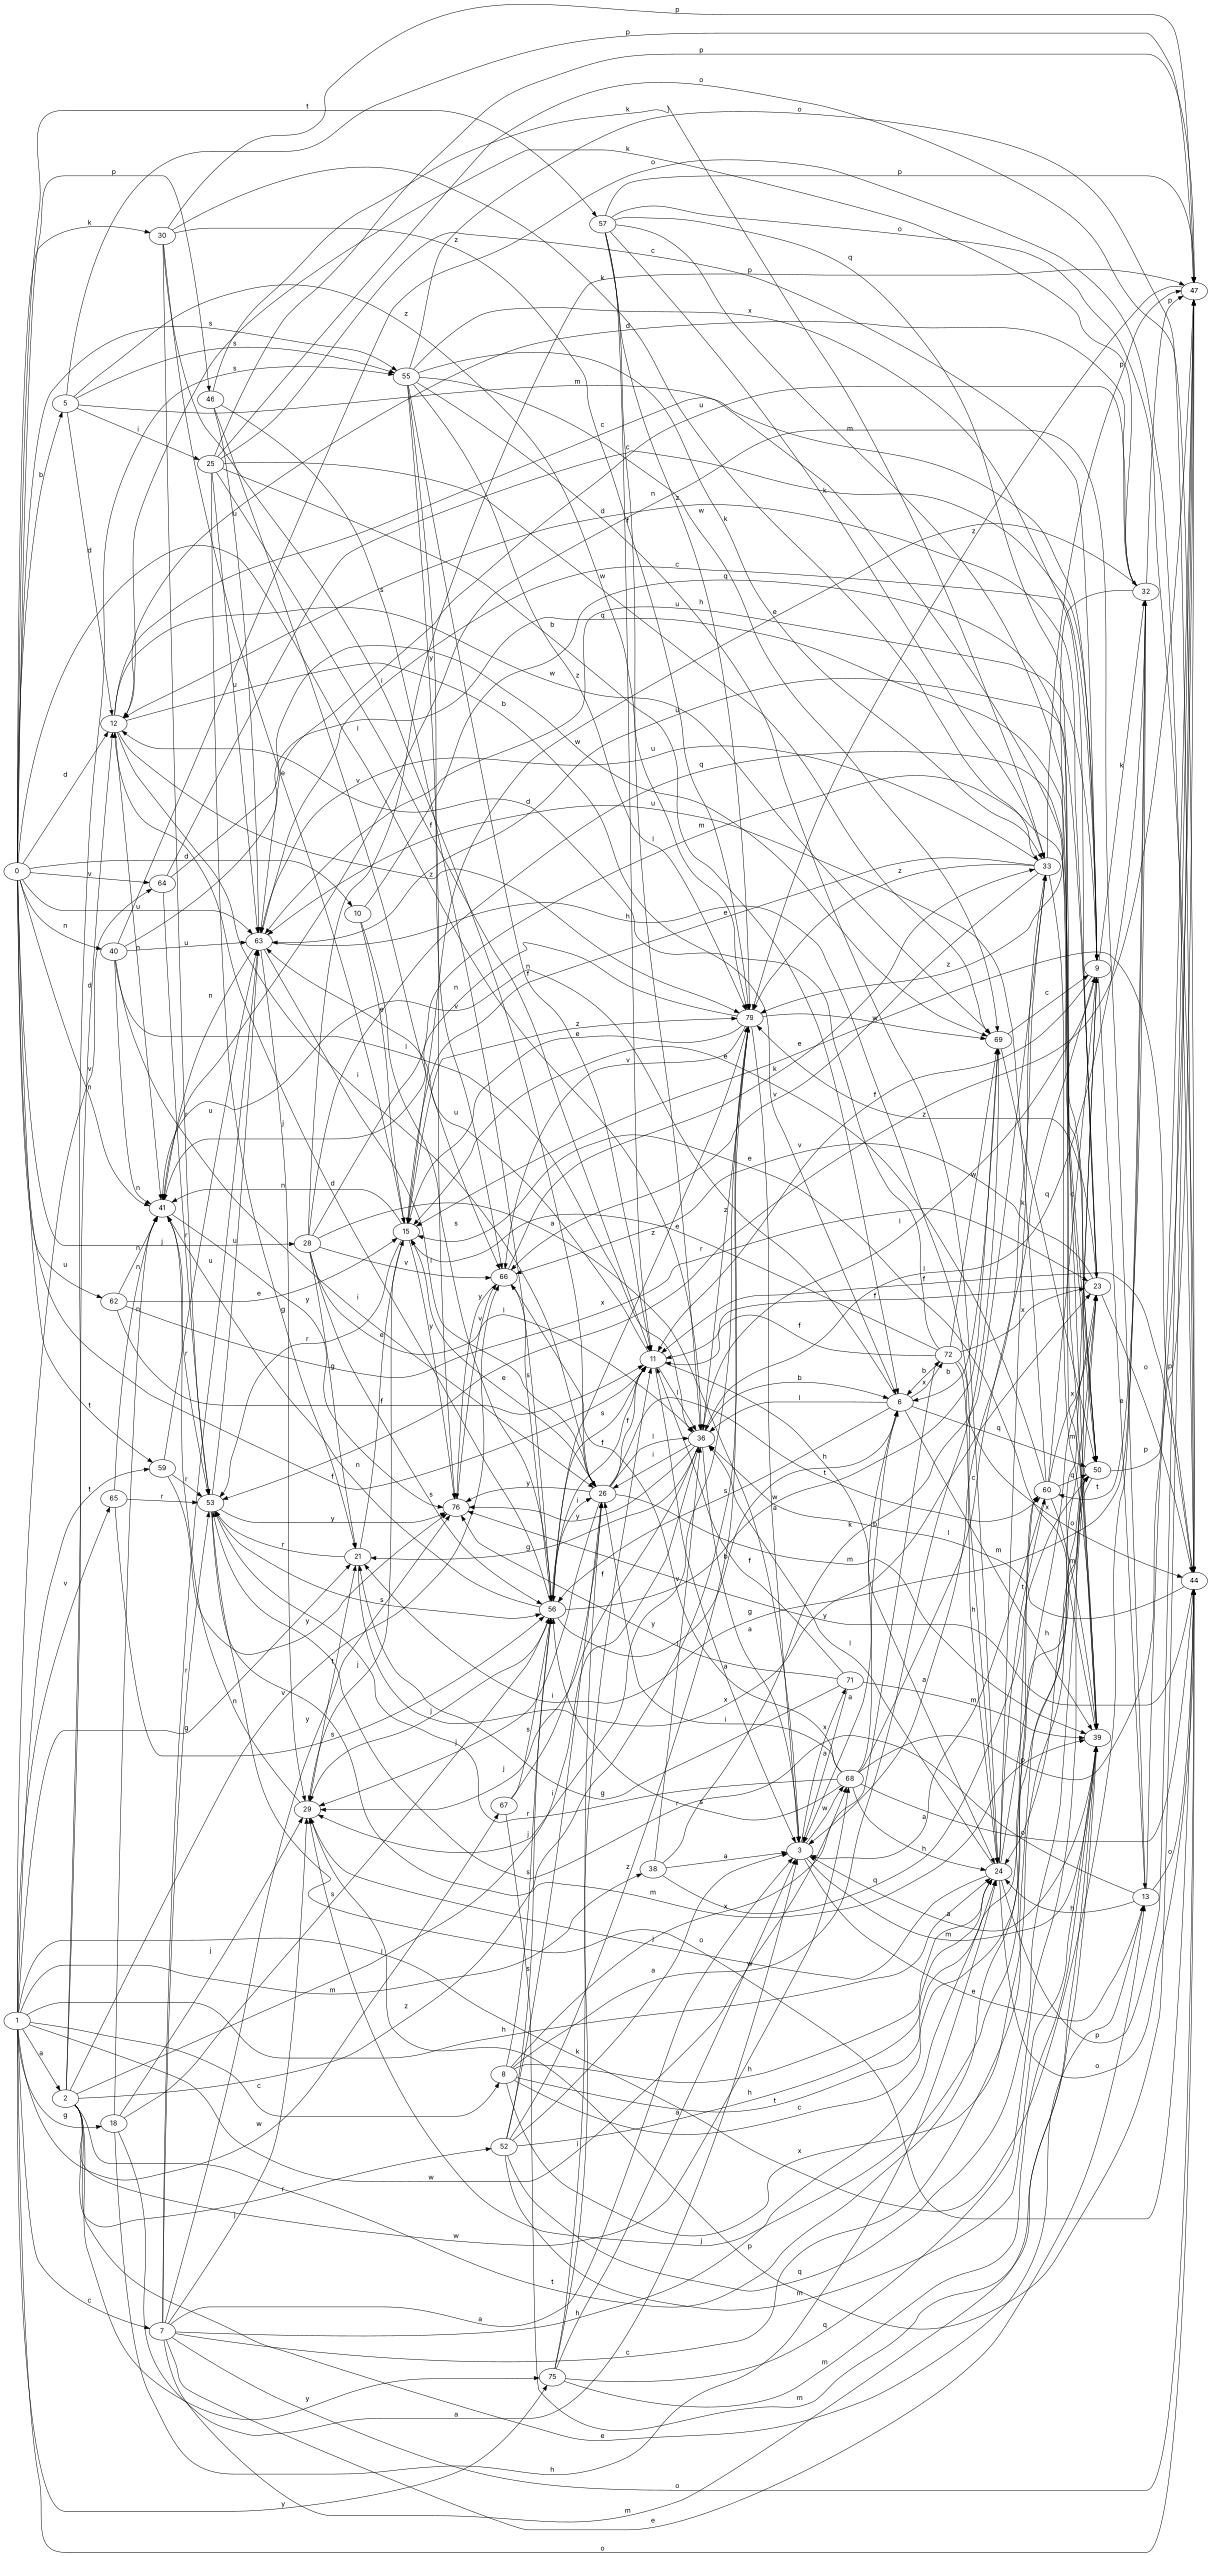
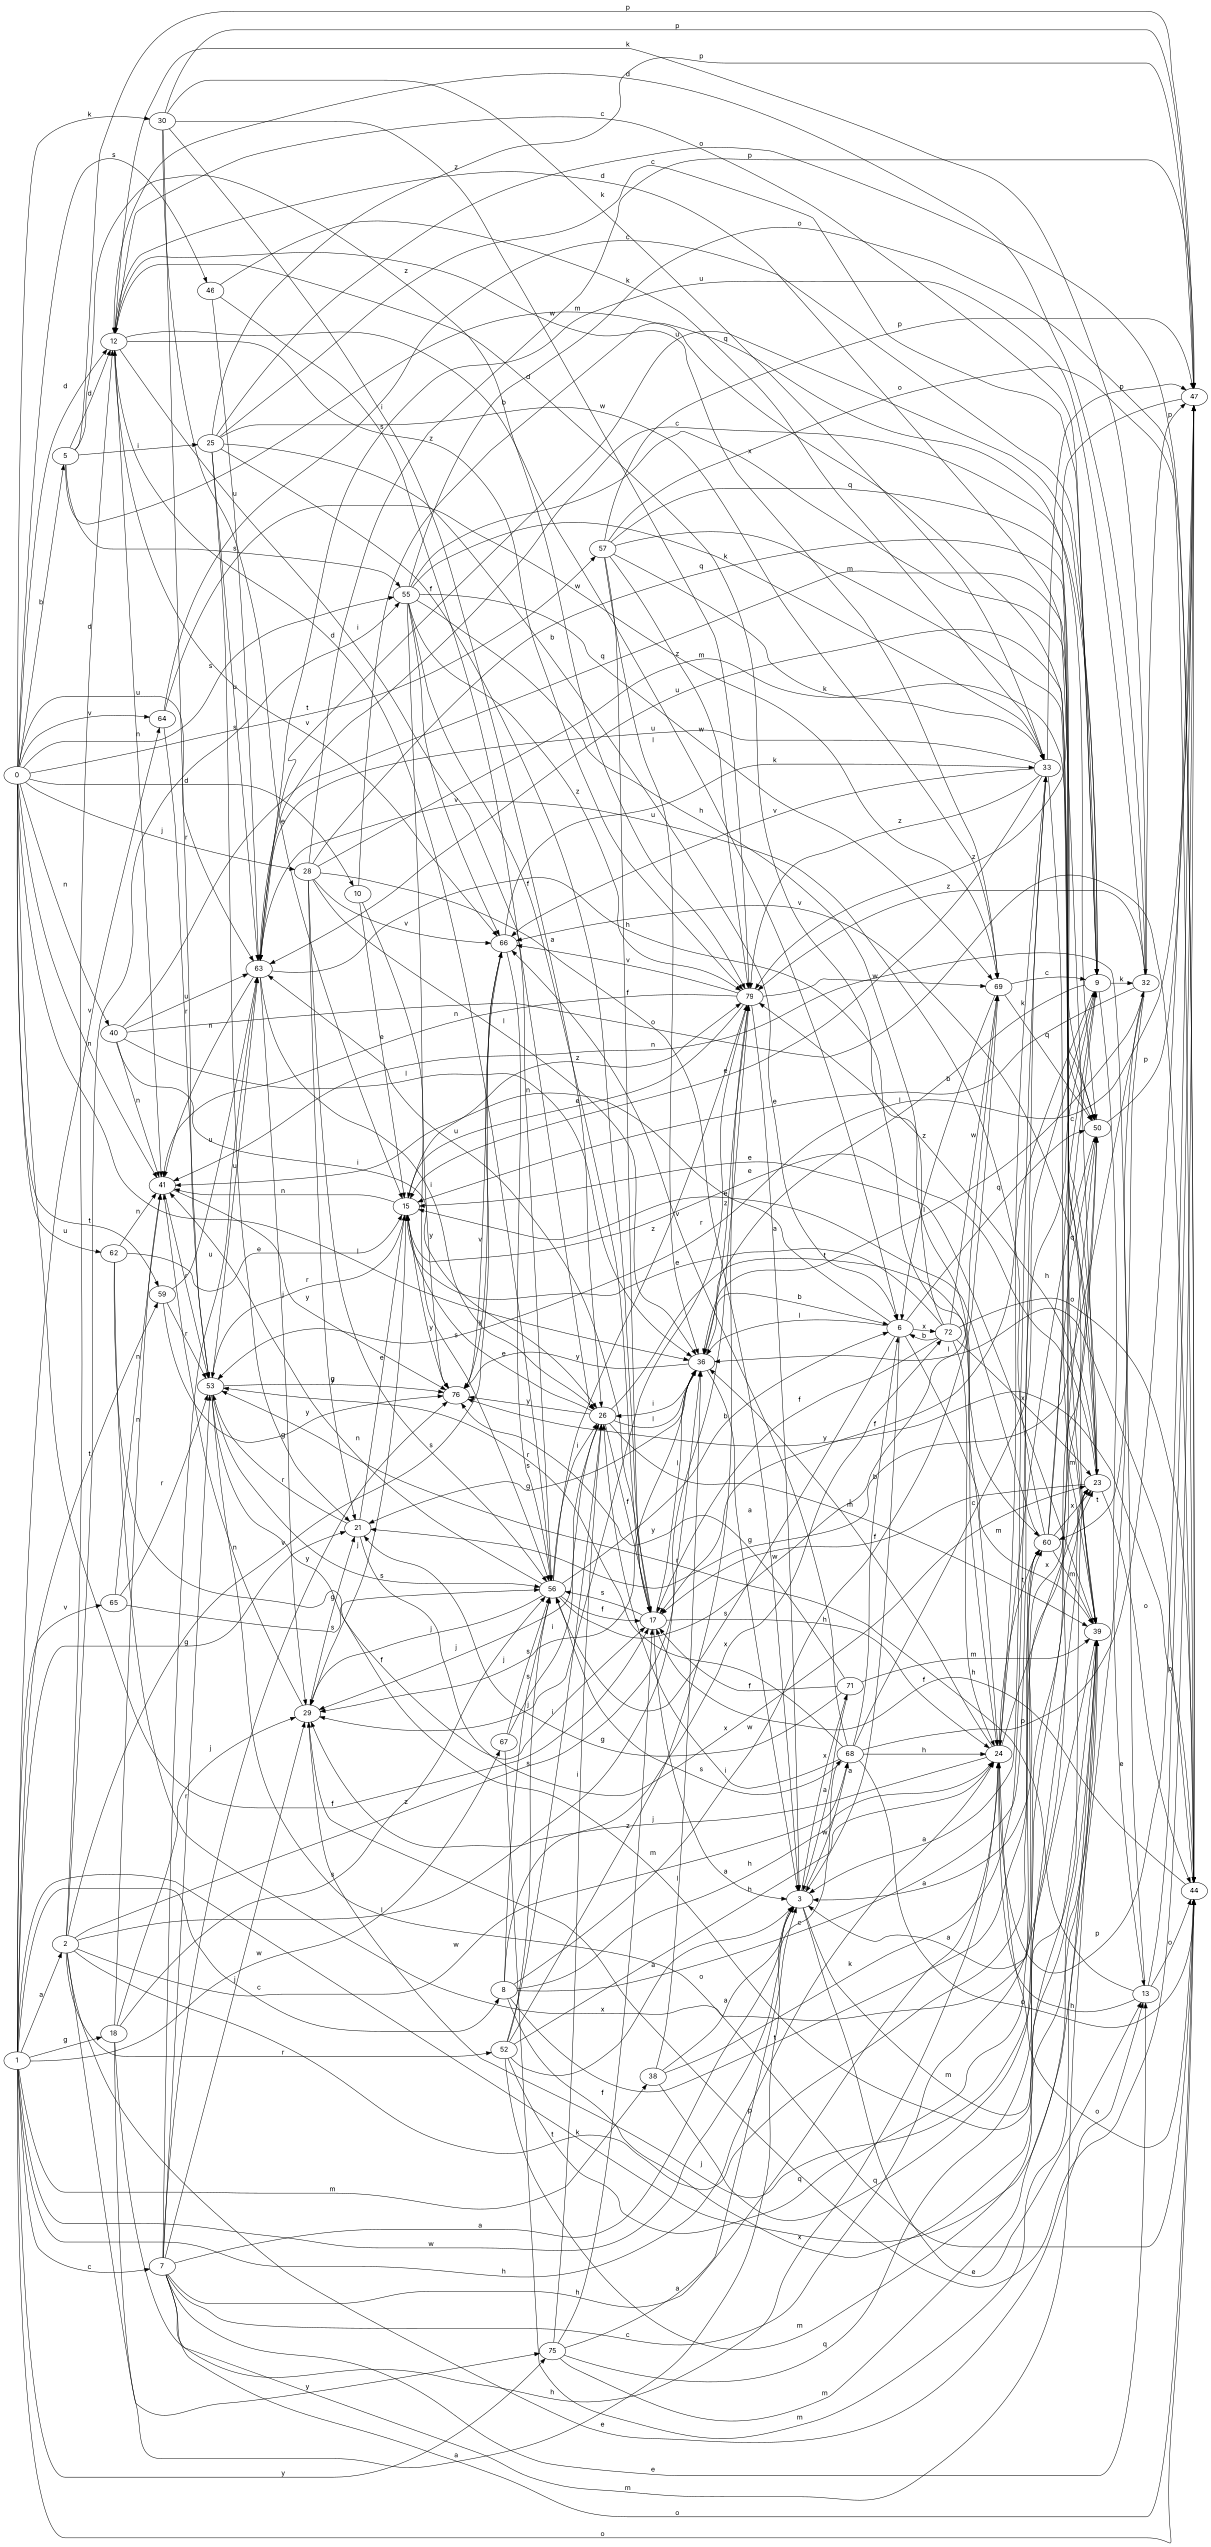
(114, 172) -> (114, 155)
(354, 814) -> (208, 658)
(1053, 959) -> (821, 1156)
(653, 1359) -> (653, 1621)
(333, 1662) -> (333, 1597)
